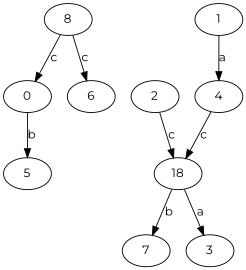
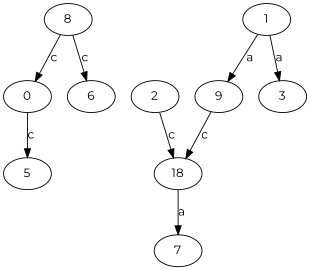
(219, 97) -> (219, 97)
(32, 135) -> (31, 135)
(192, 208) -> (274, 54)
(169, 212) -> (182, 212)
